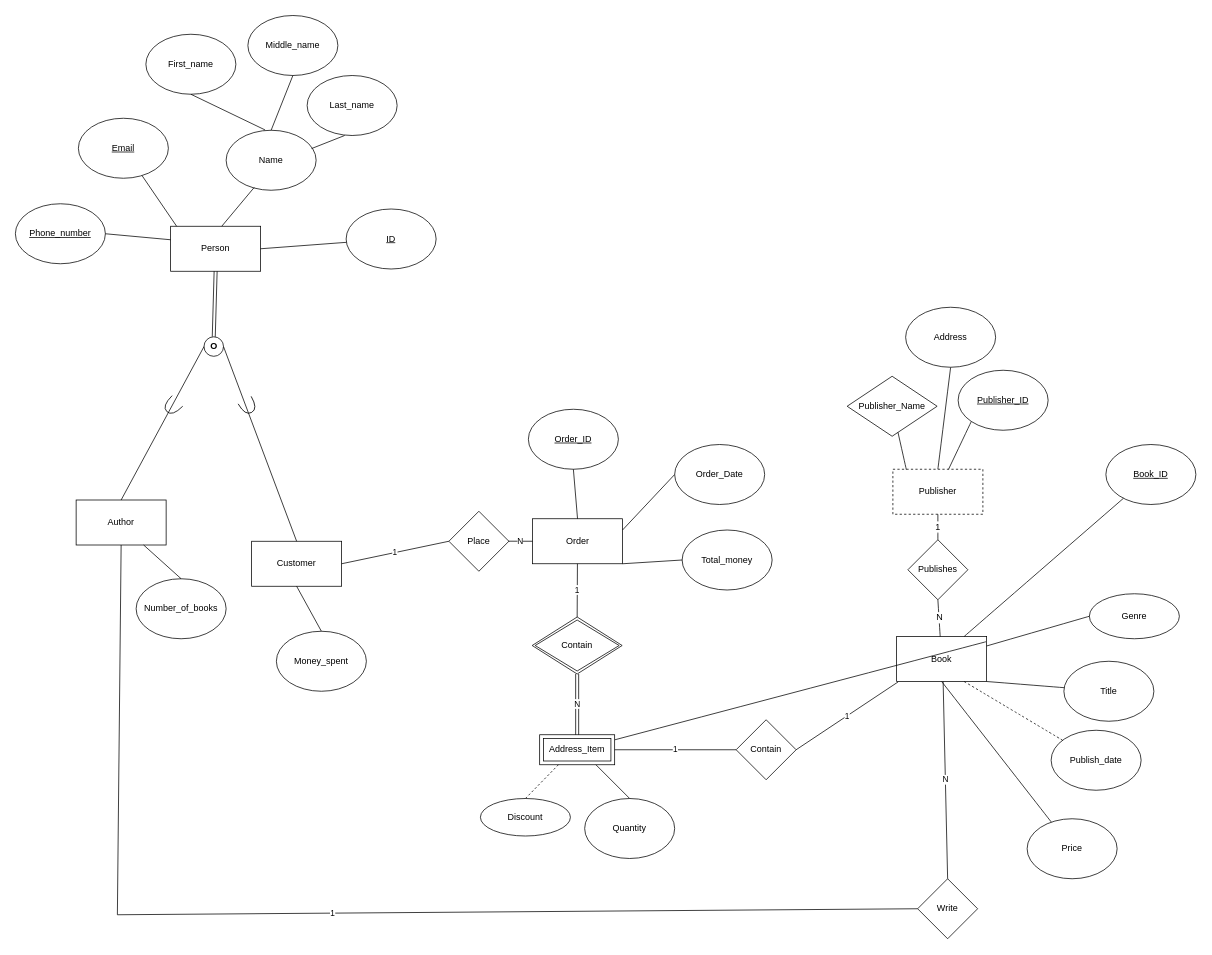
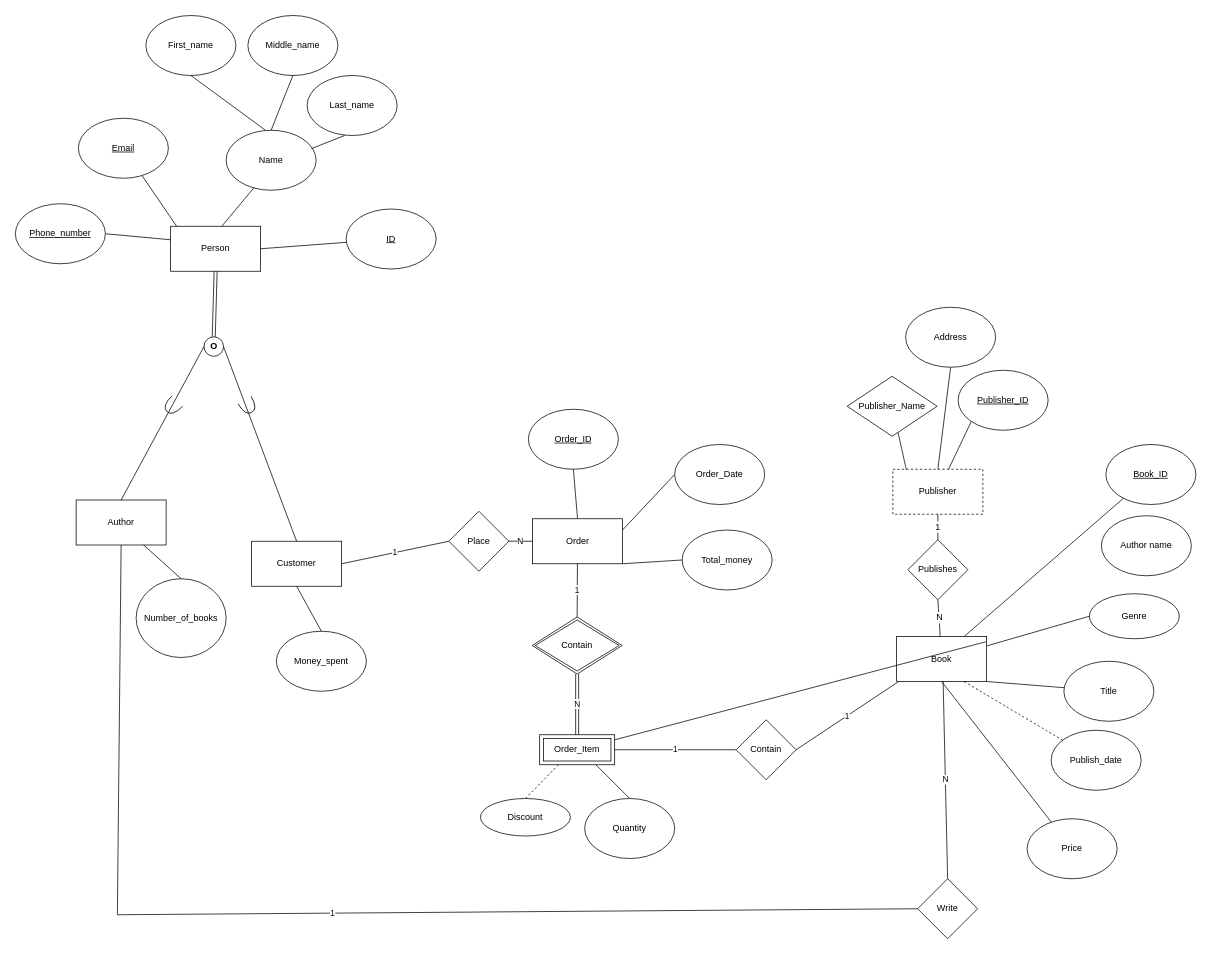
(191, 64) -> (191, 45)
none -> (1146, 546)
(181, 609) -> (181, 618)
(577, 750) -> (577, 750)
